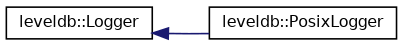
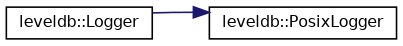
(189, 34) -> (173, 12)
